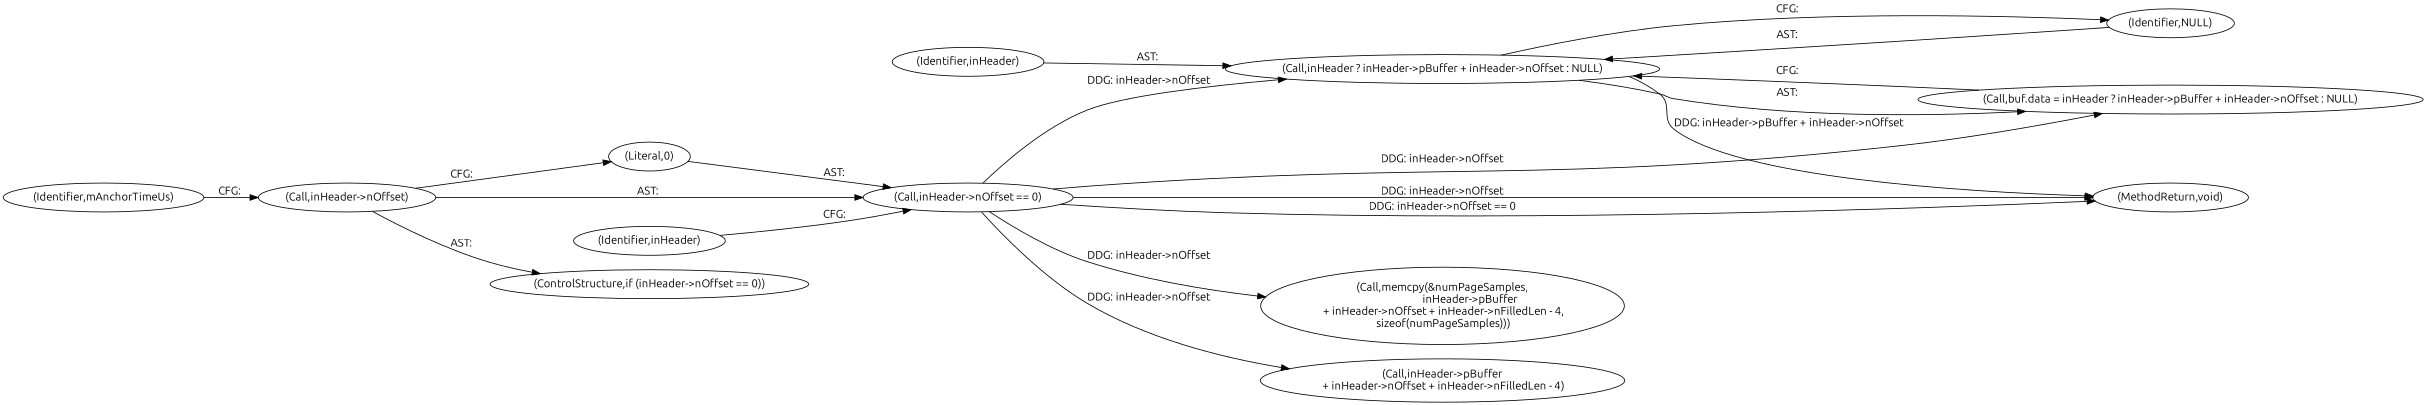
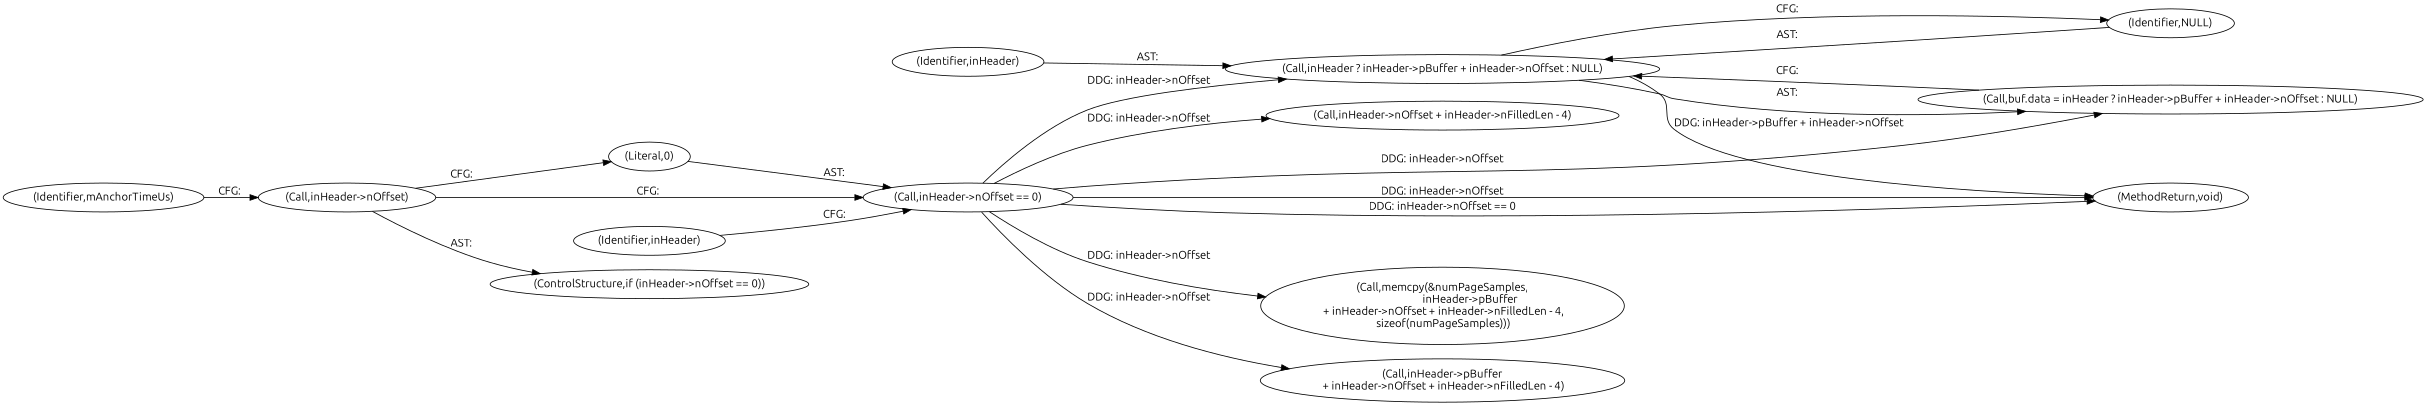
none -> (1443, 116)
(649, 191) -> (649, 191)
